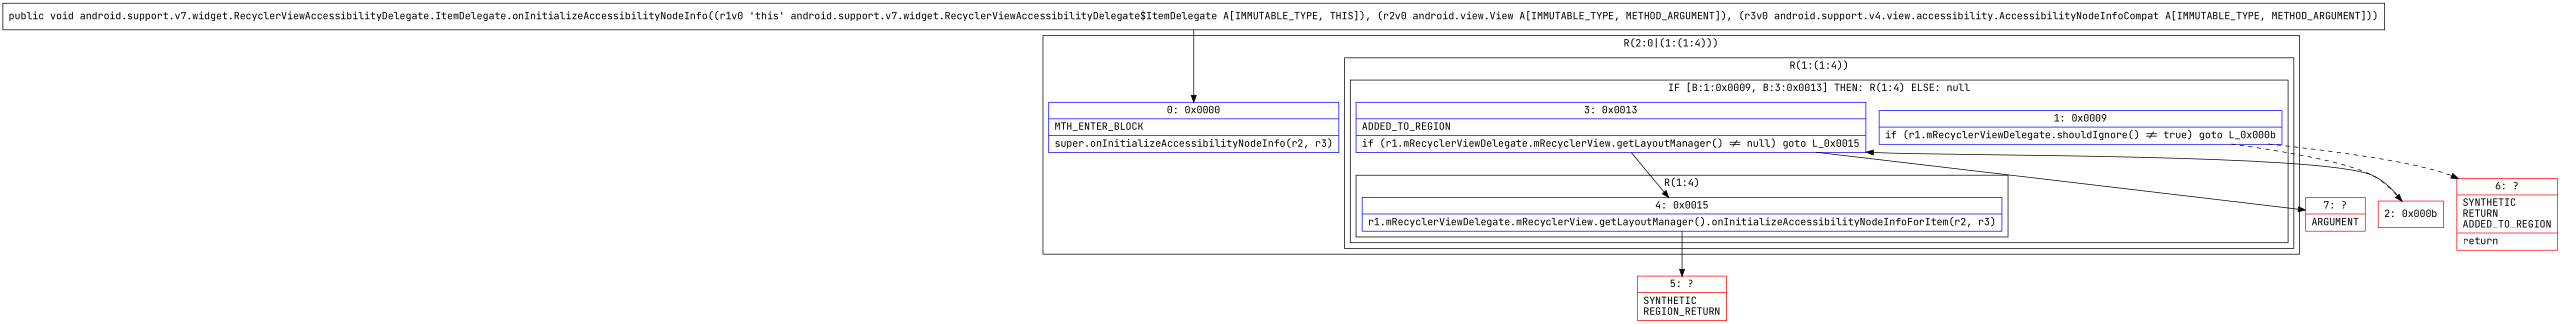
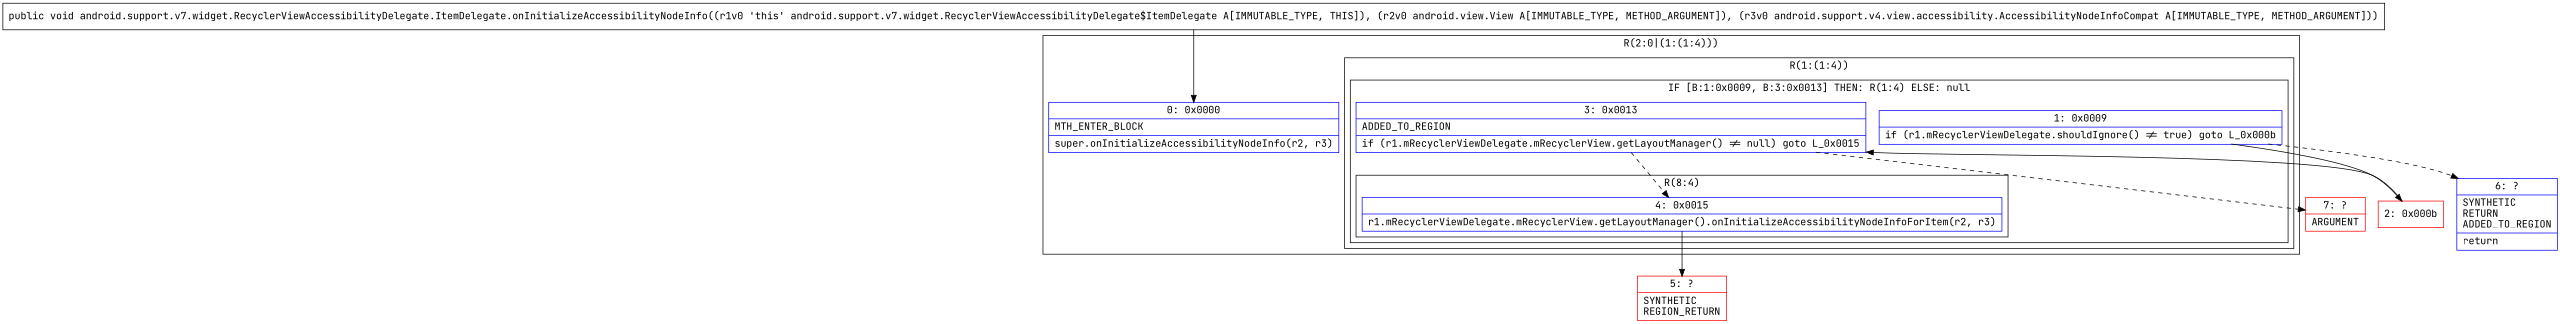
(2319, 159) -> (2319, 159)
(1646, 170) -> (1646, 170)
(2057, 181) -> (2057, 181)
(1682, 183) -> (1682, 183)
(2507, 214) -> (2507, 214)
